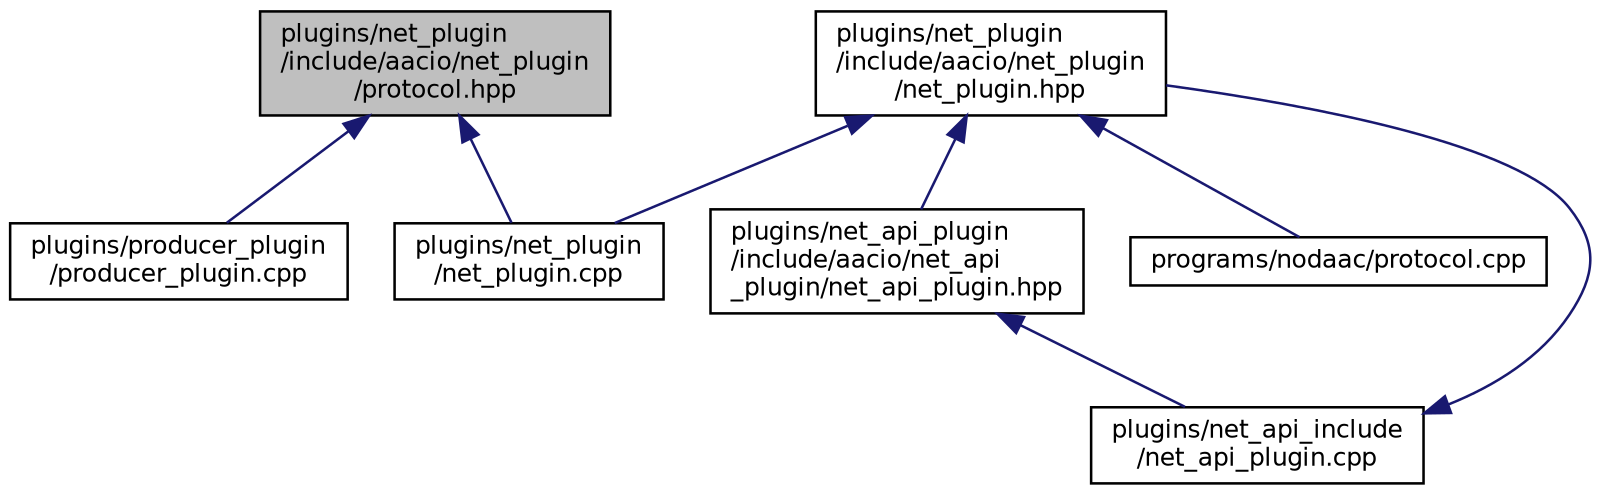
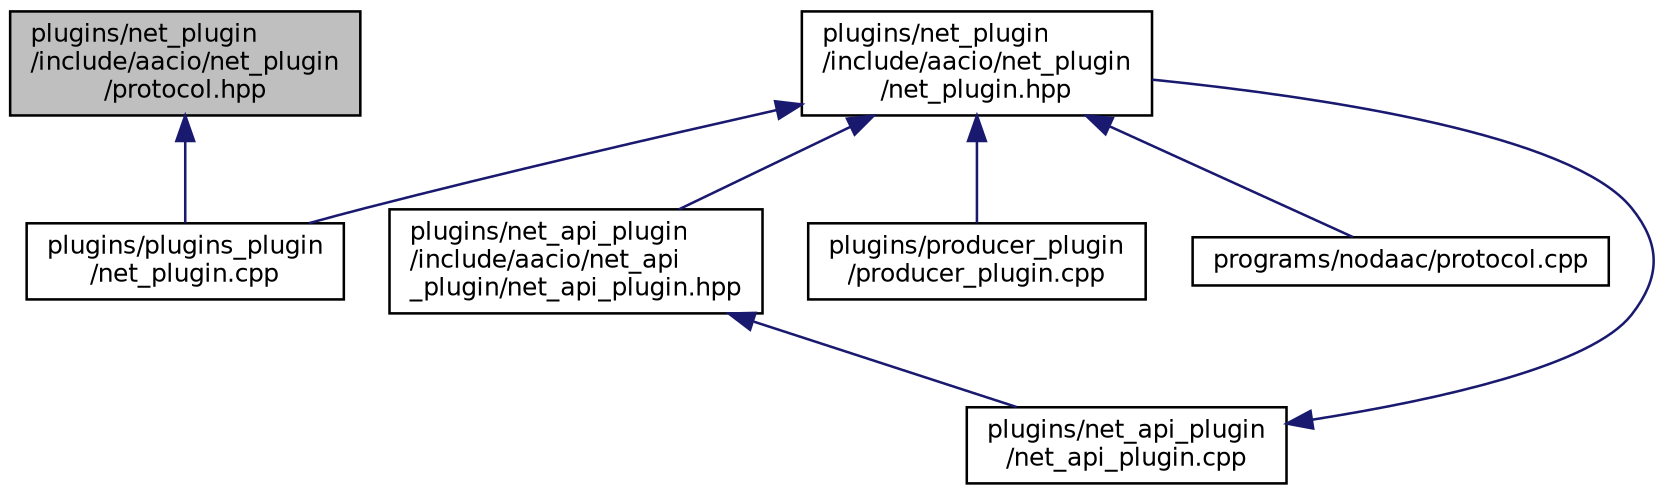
(288, 177) -> (977, 182)
(529, 261) -> (185, 261)
(1257, 445) -> (1127, 445)
